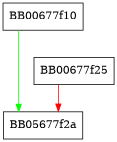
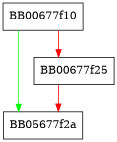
none -> (59, 40)
